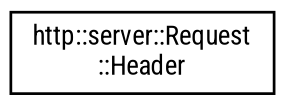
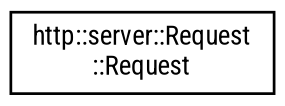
(142, 53) -> (142, 53)
